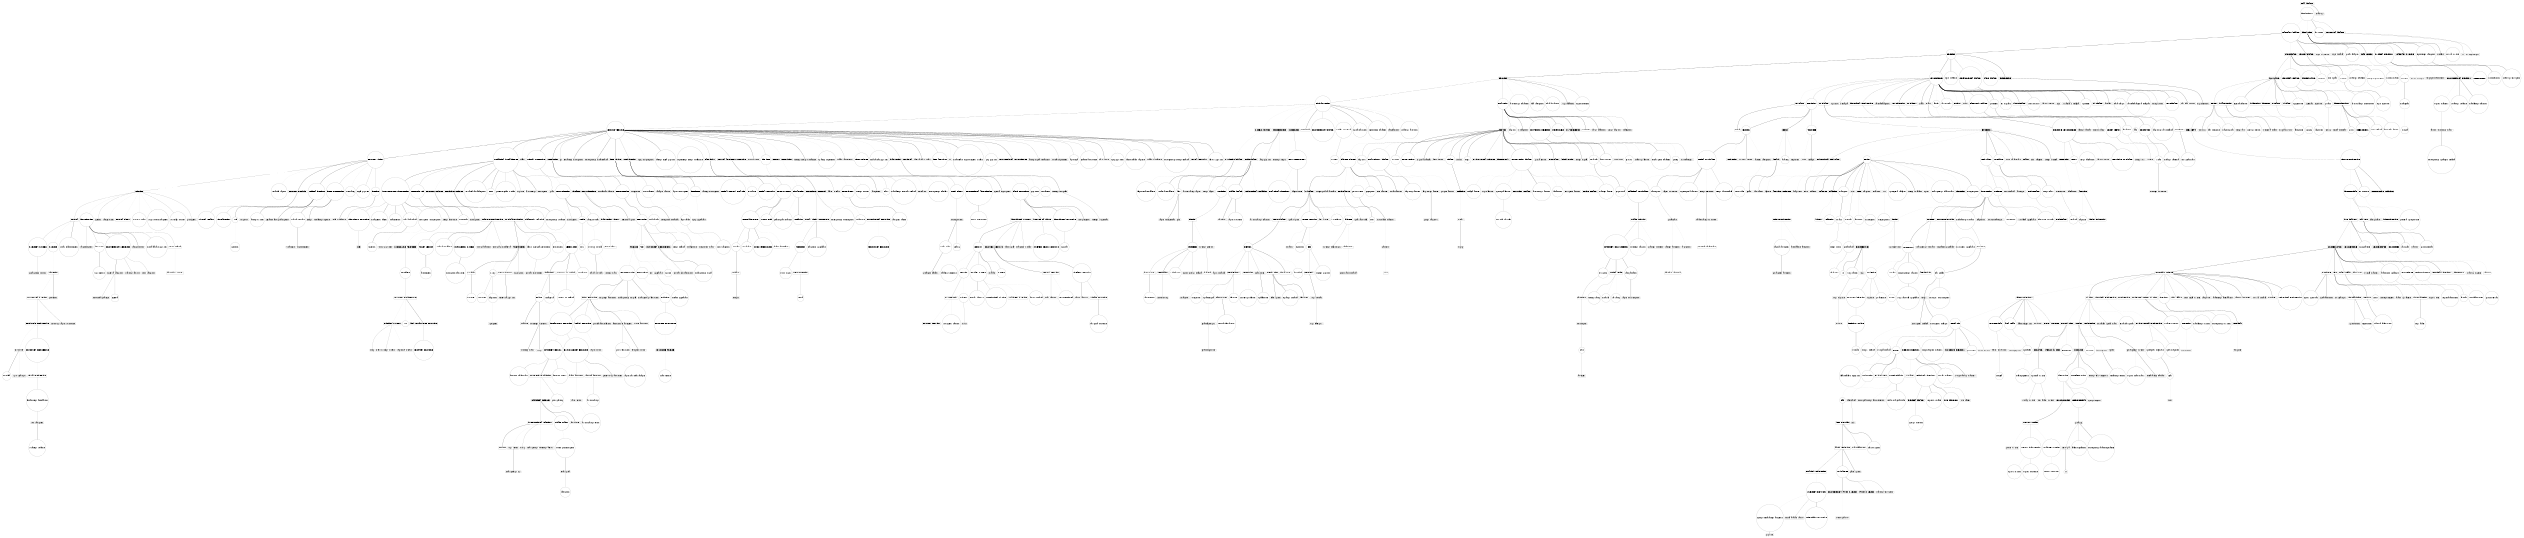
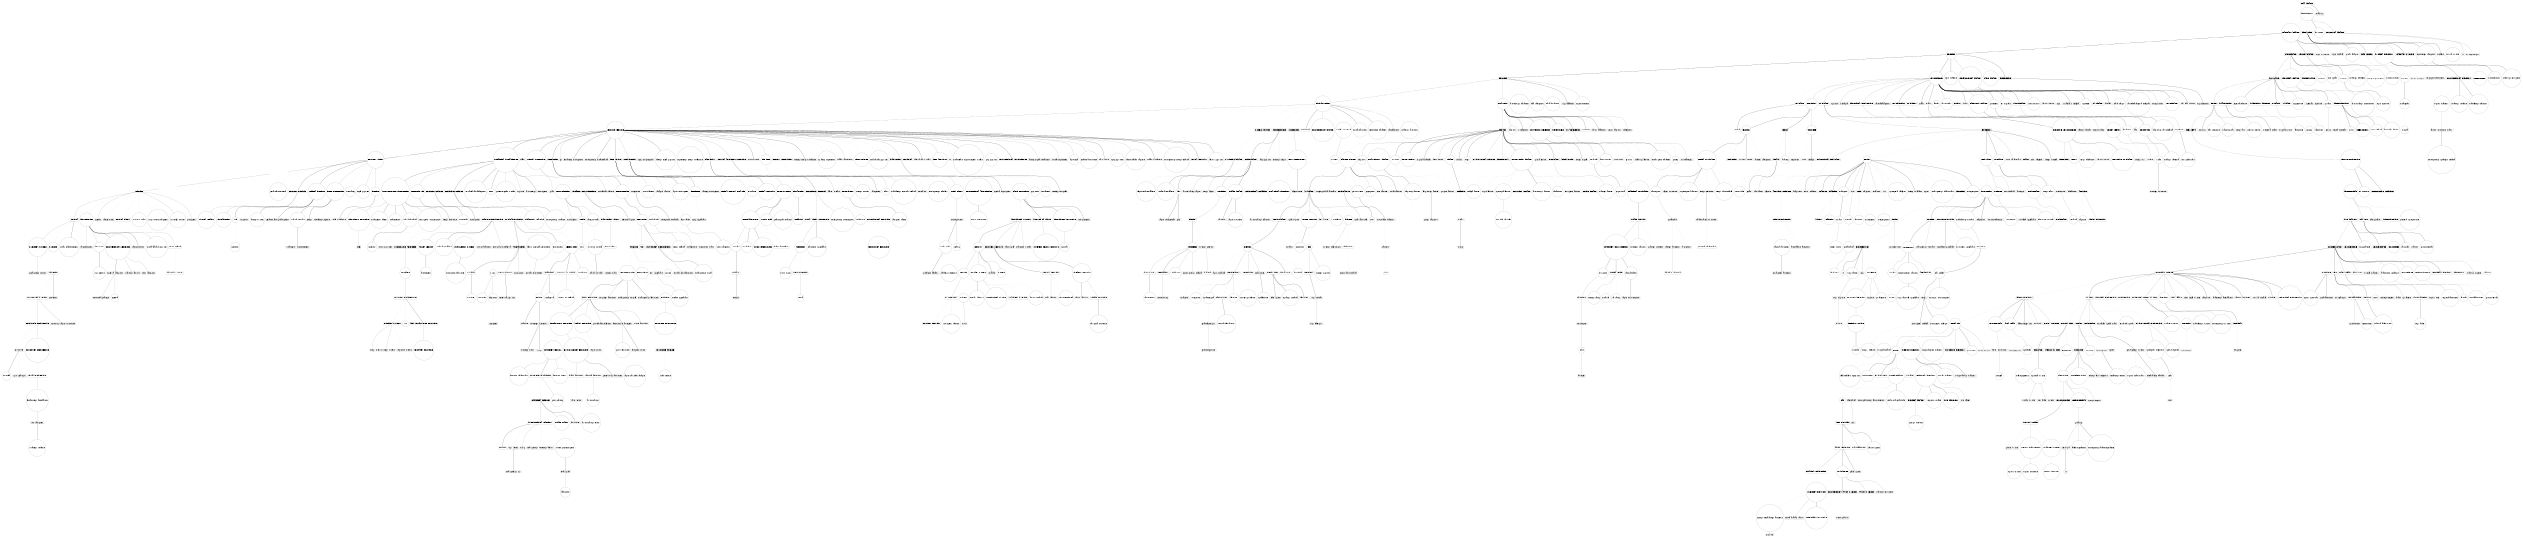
(279, 192) -> (278, 192)
(1100, 220) -> none
